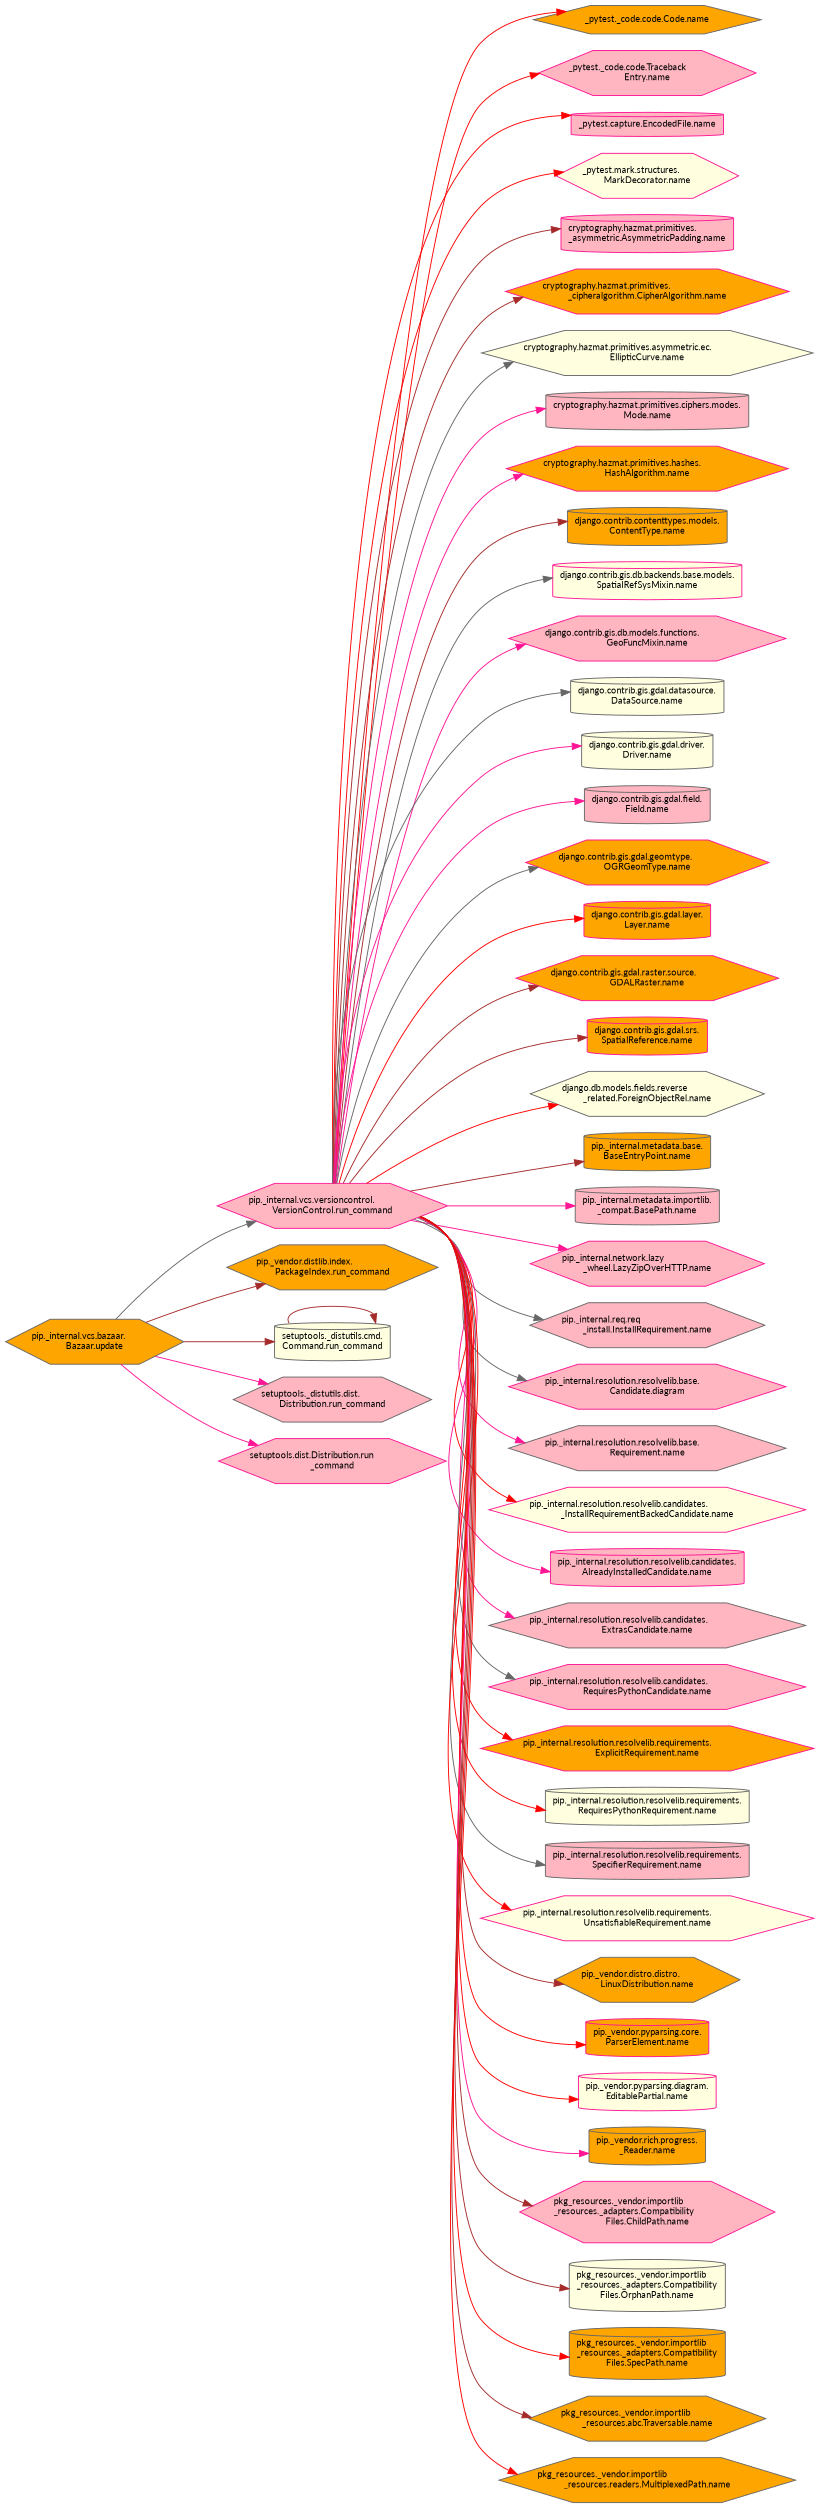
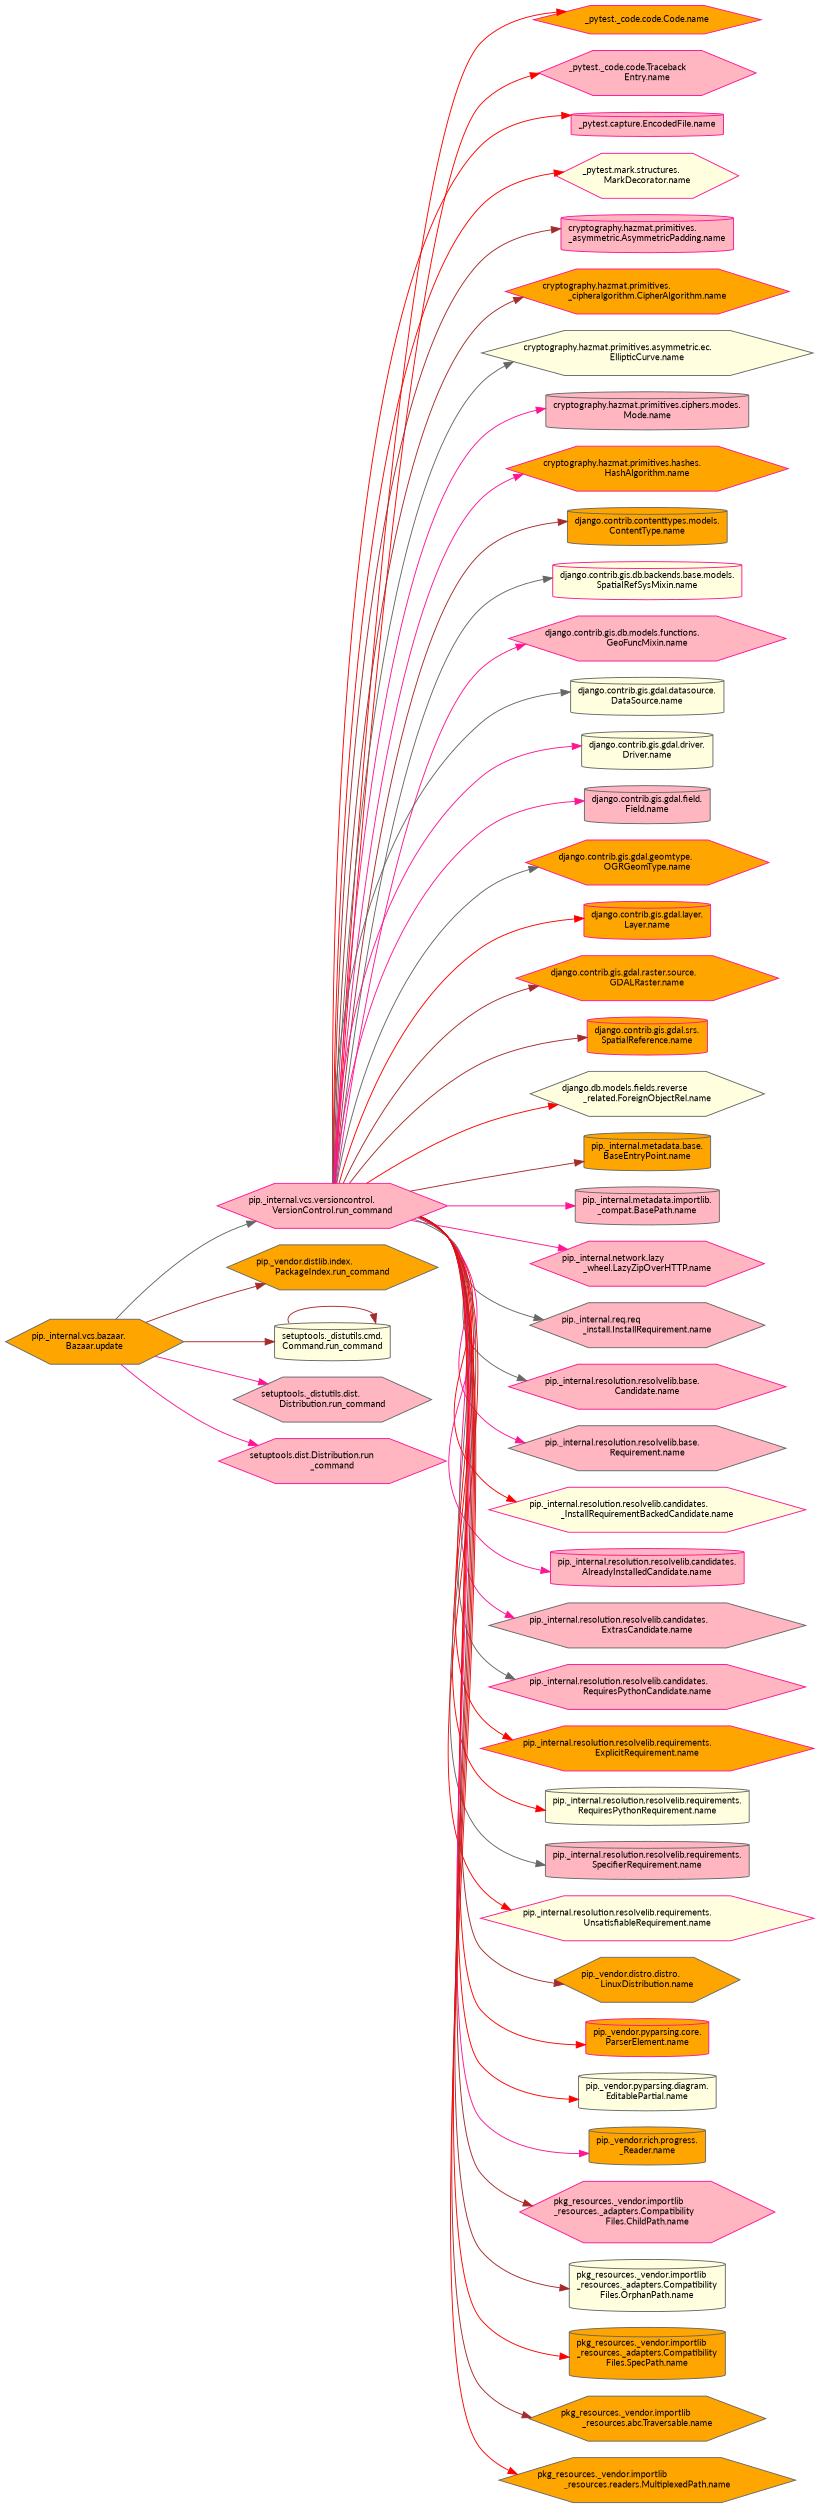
(647, 20) -> (647, 20)
(647, 1387) -> (647, 1387)
(647, 2092) -> (647, 2092)
